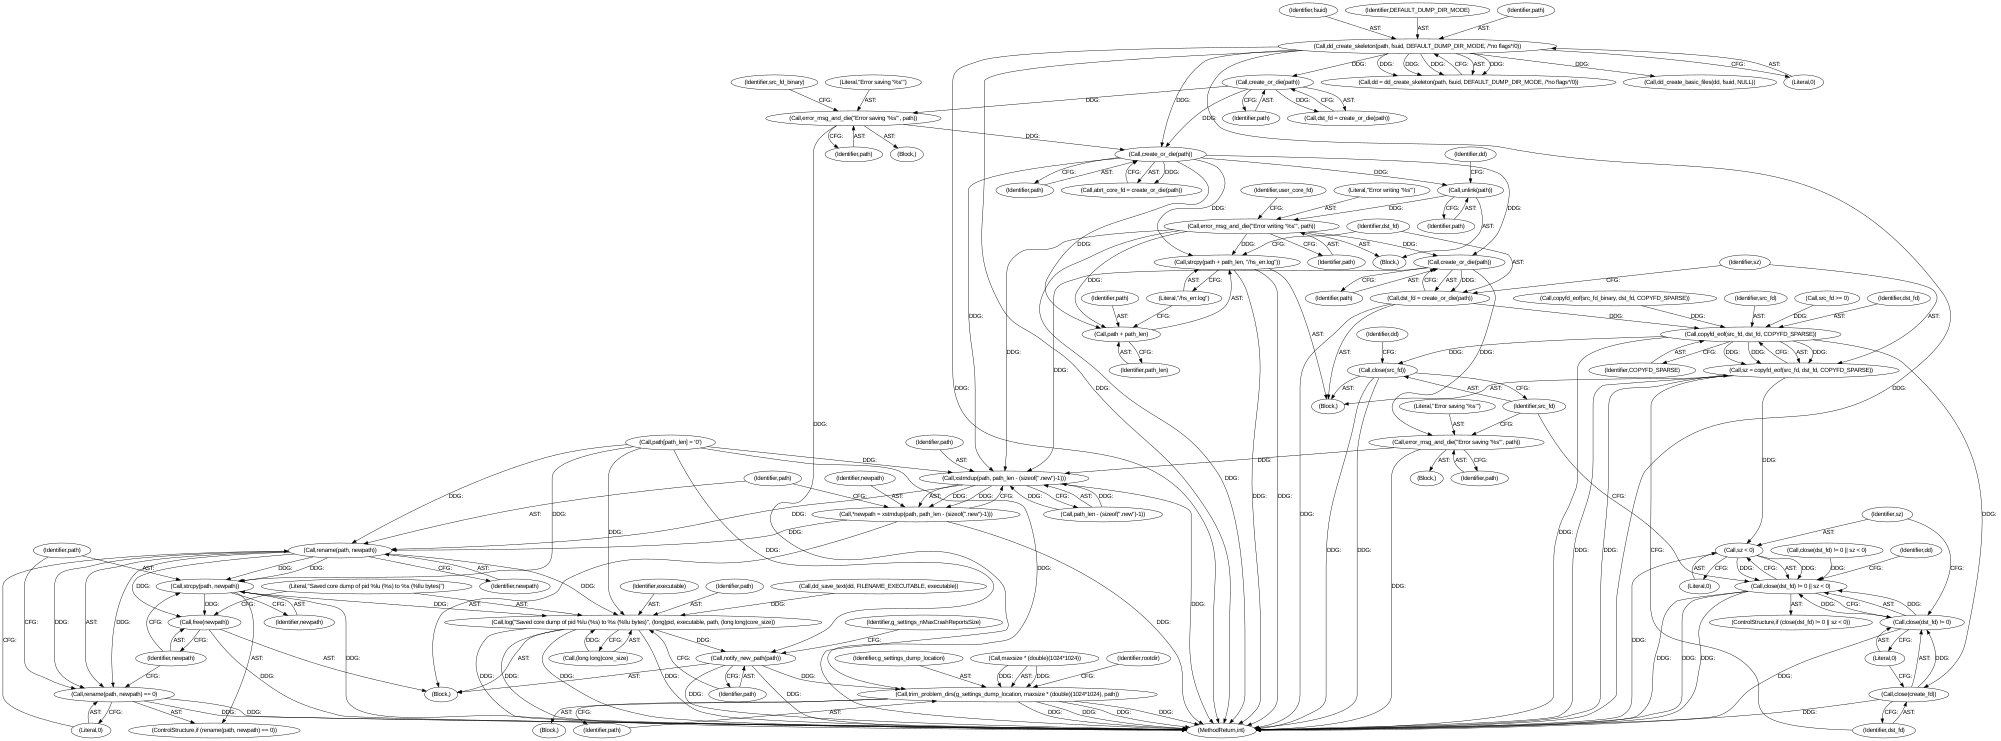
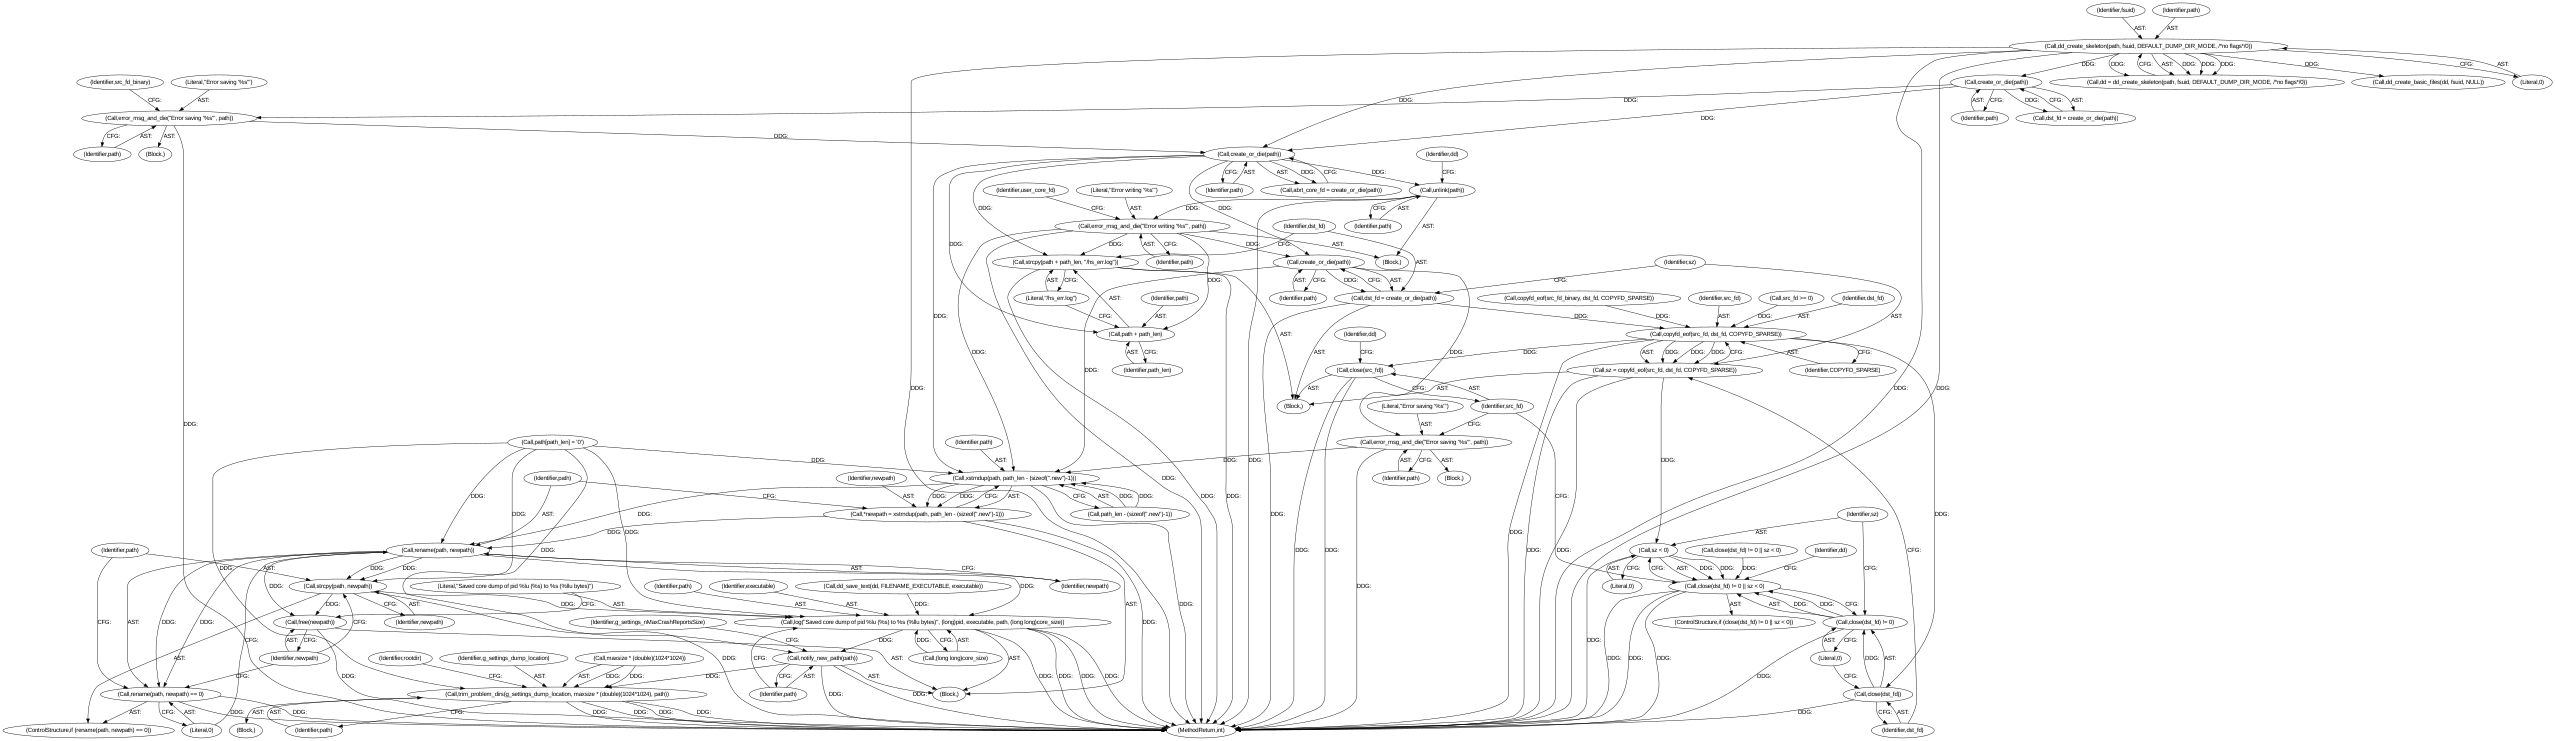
(1418, 10) -> none
none -> (1248, 395)
(1909, 695) -> (1878, 695)
